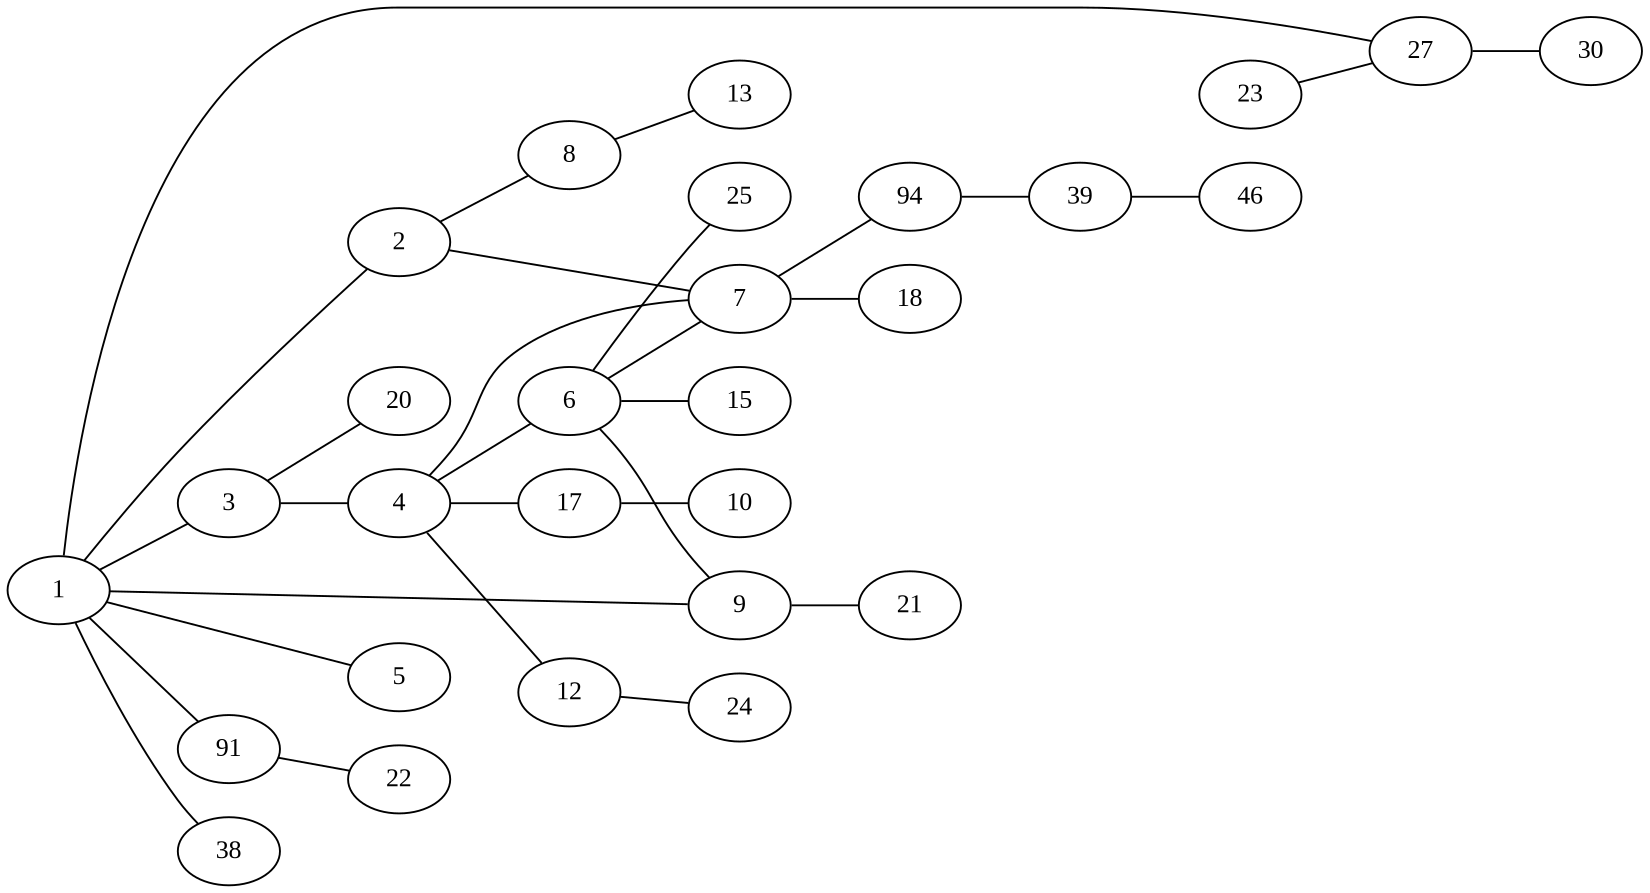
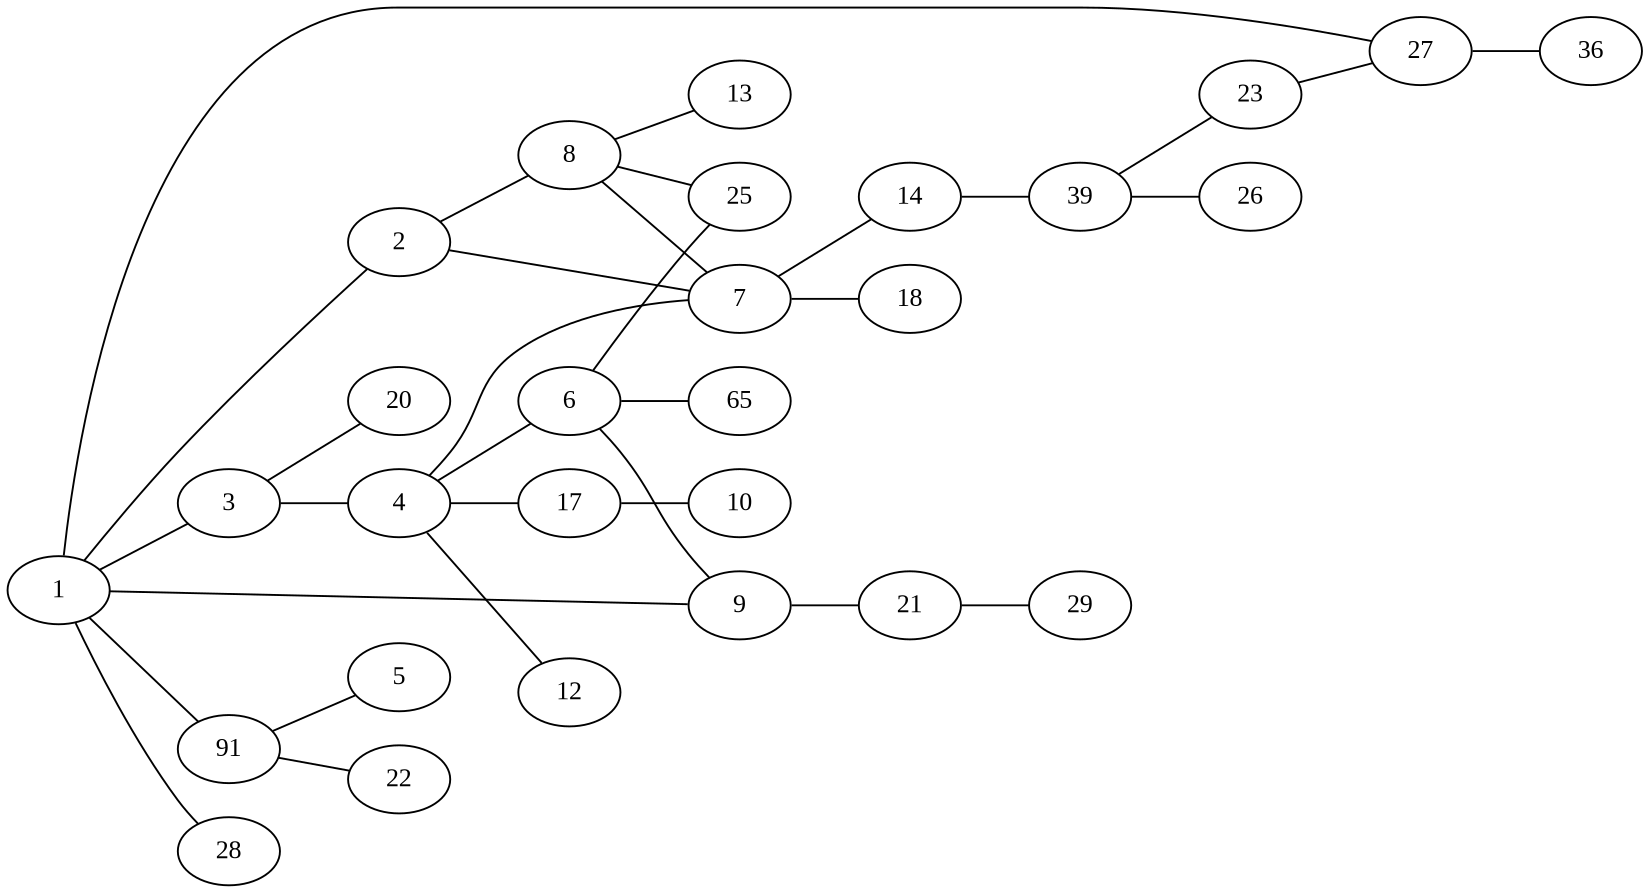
(1591, 51) -> (1591, 51)
none -> (1165, 146)
none -> (654, 176)
(910, 197) -> (910, 197)
(1250, 197) -> (1250, 197)
(655, 350) -> (654, 227)
(740, 401) -> (740, 401)
none -> (1080, 605)
(229, 634) -> (314, 713)
(740, 707) -> none
(229, 851) -> (229, 851)
